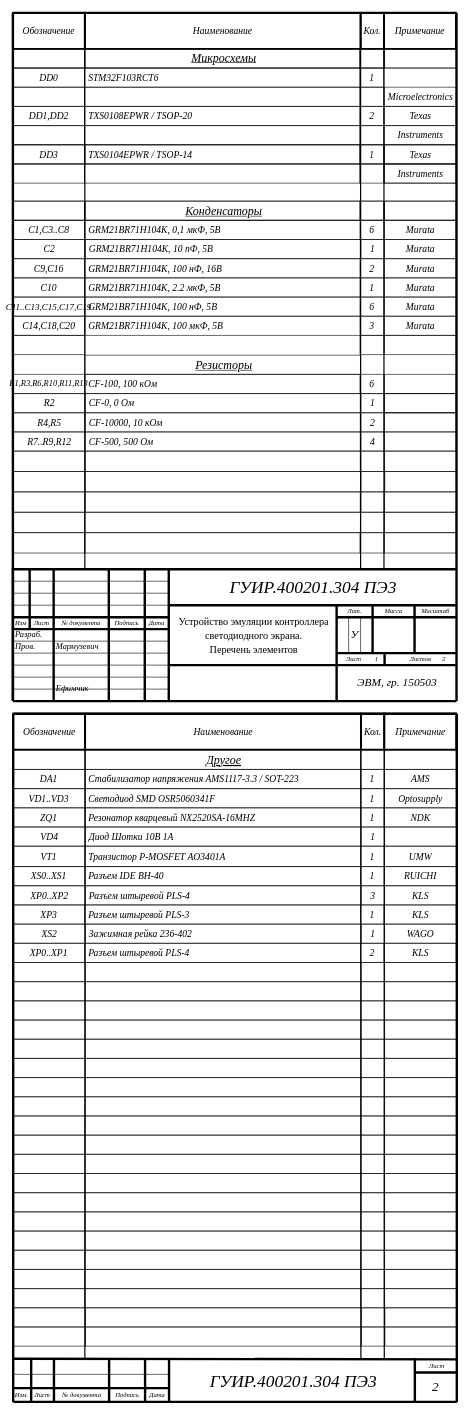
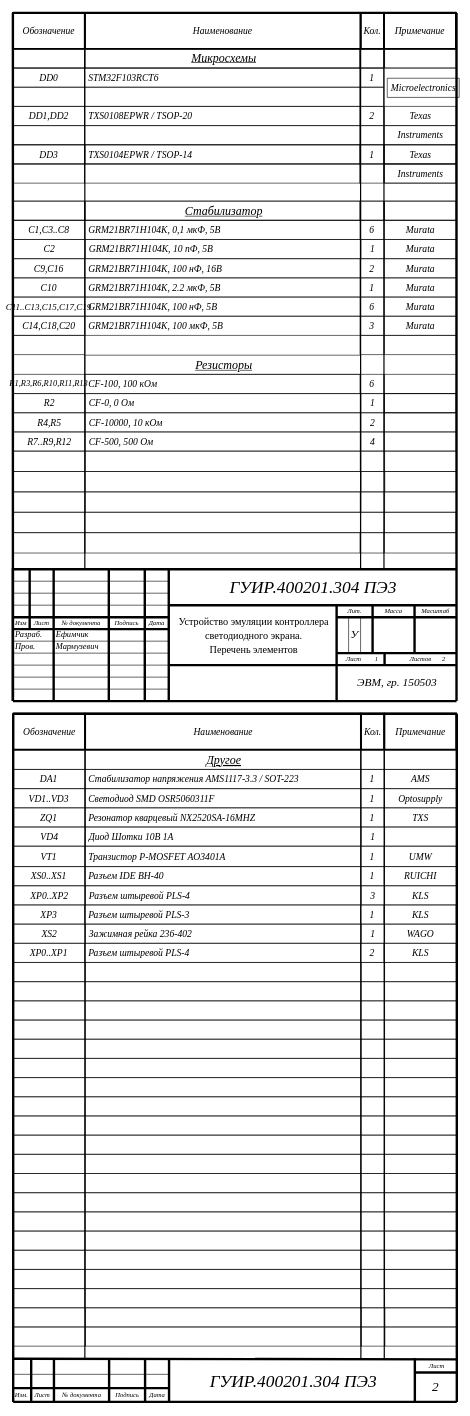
(421, 96) -> (424, 87)
(224, 210) -> (224, 210)
(83, 689) -> (83, 635)
(153, 798) -> (153, 798)
(421, 818) -> (421, 818)
